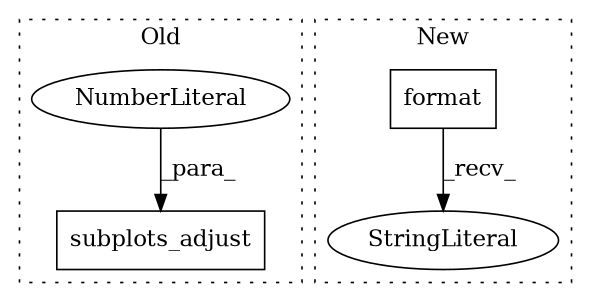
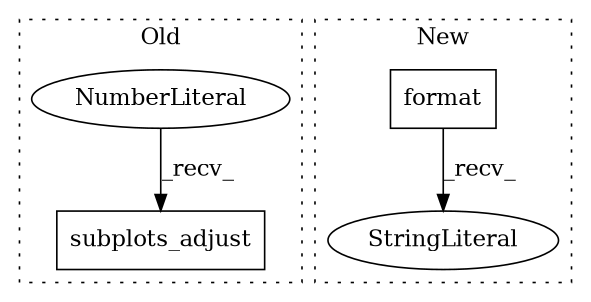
(198, 170) -> (198, 170)
